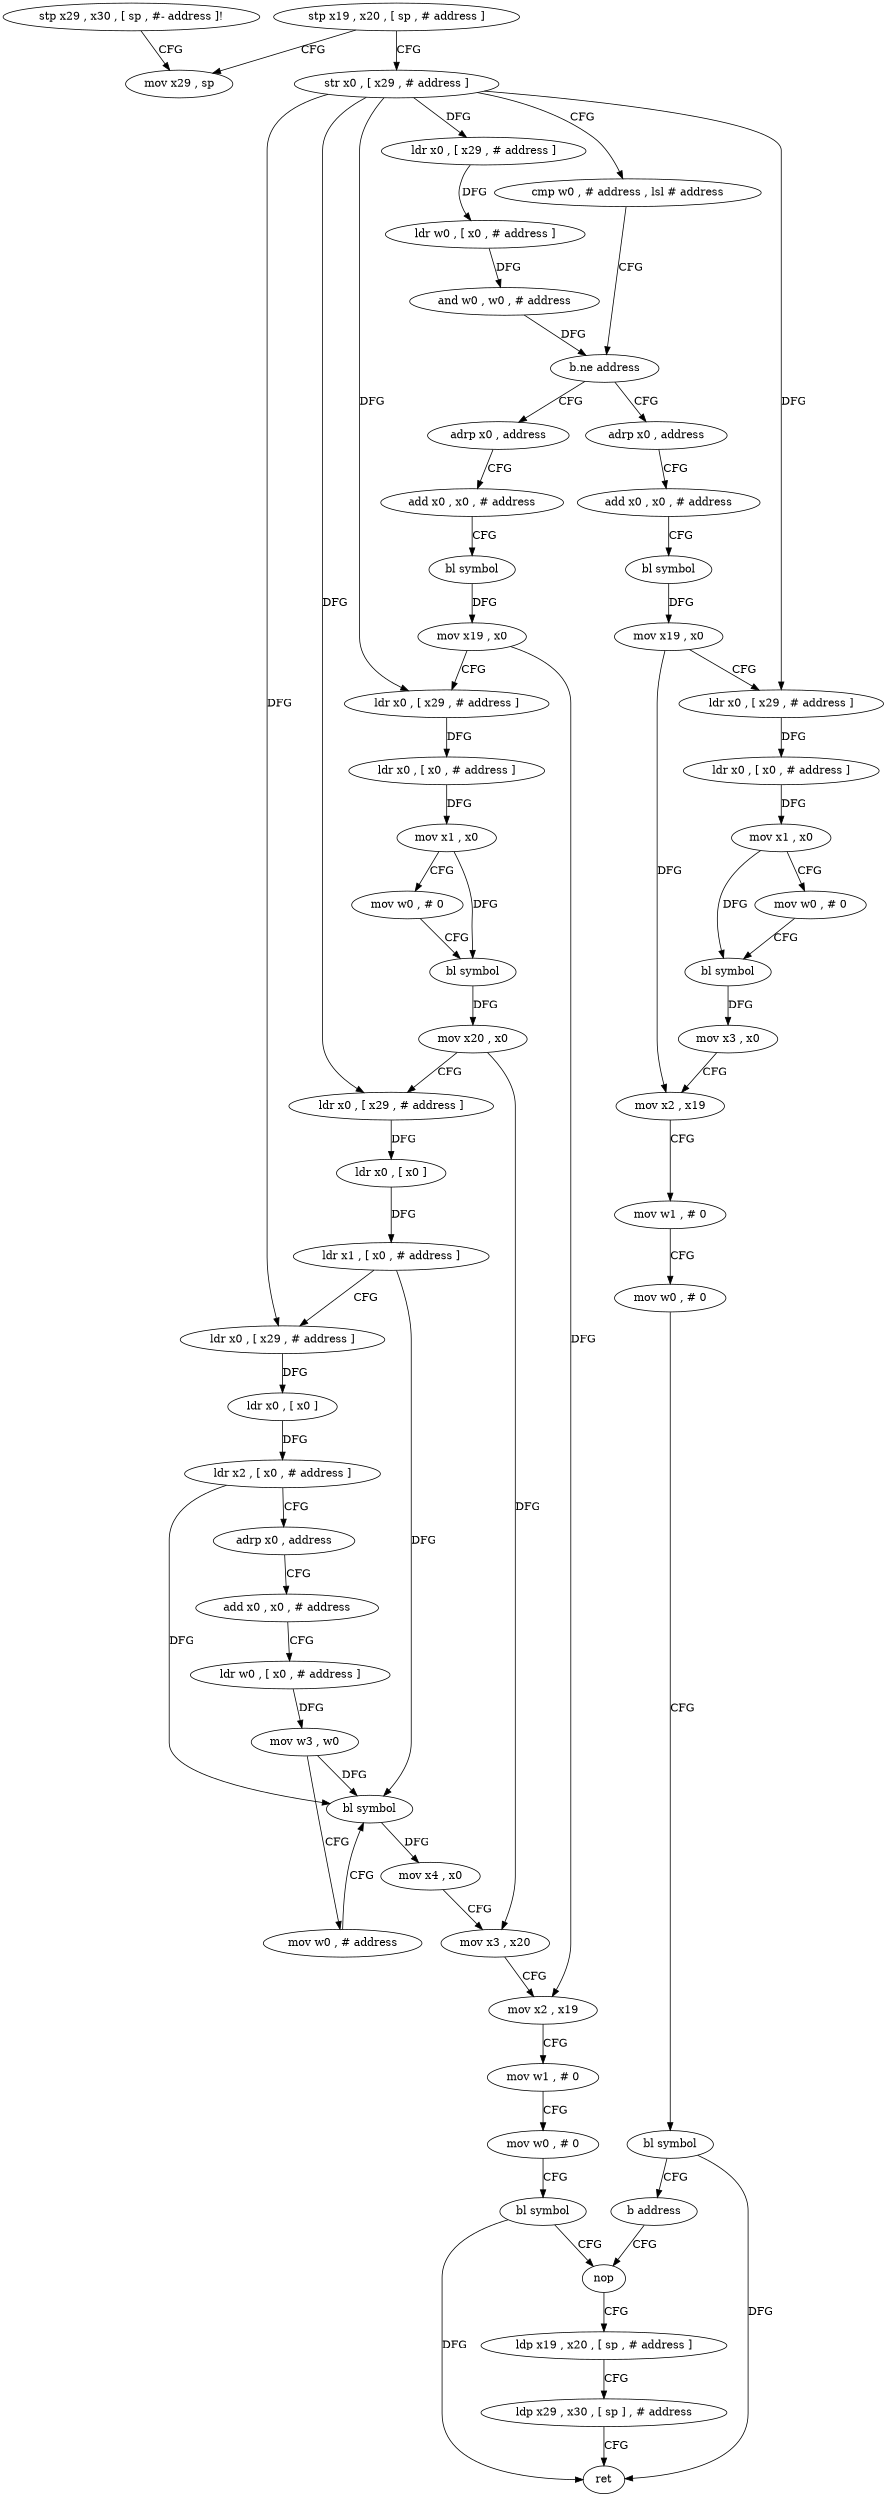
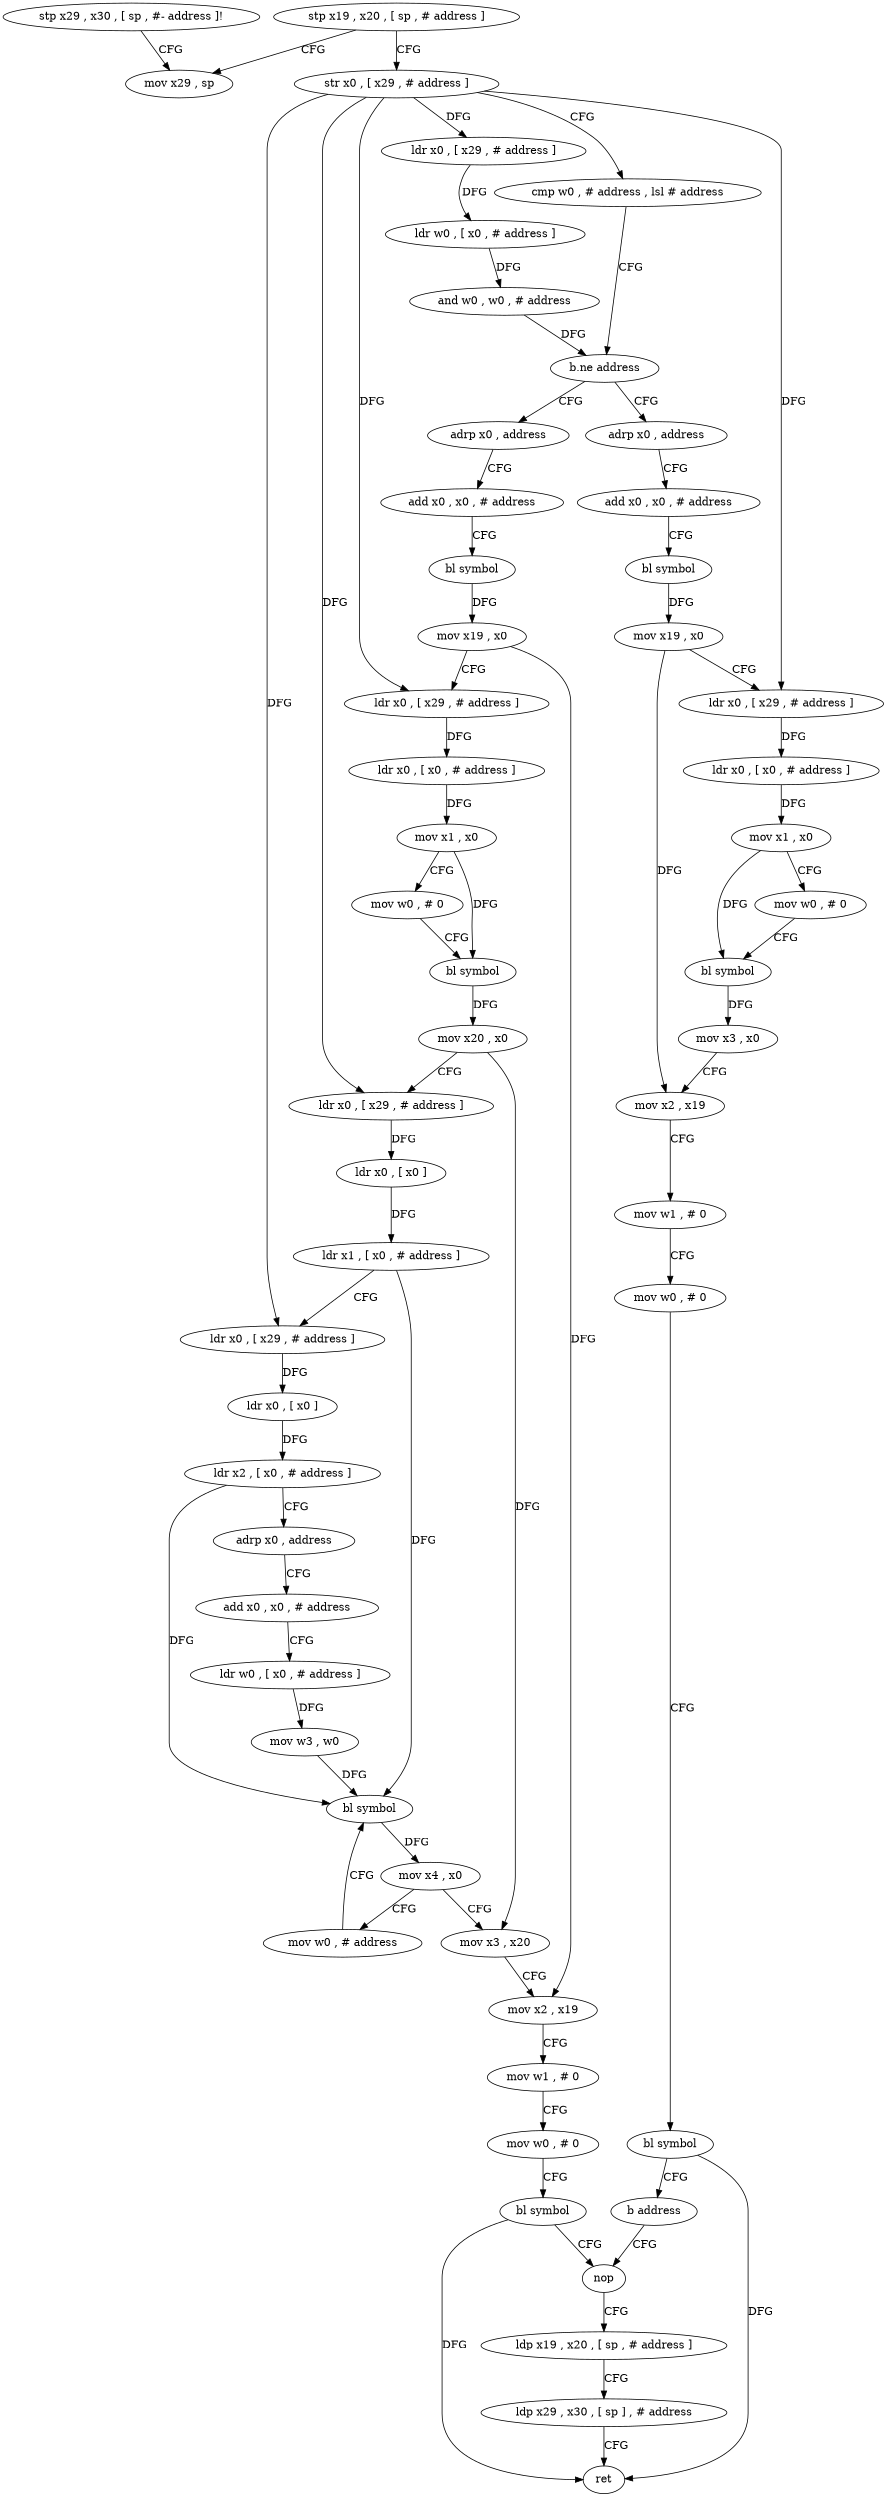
(323, 1839) -> (390, 1907)
